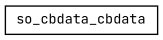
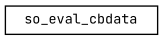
(82, 20) -> (82, 20)
